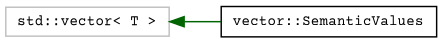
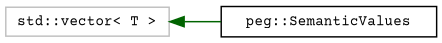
(329, 22) -> (329, 22)
